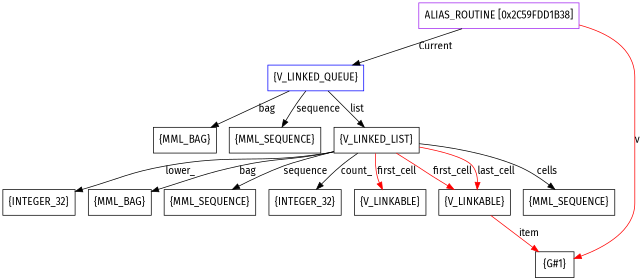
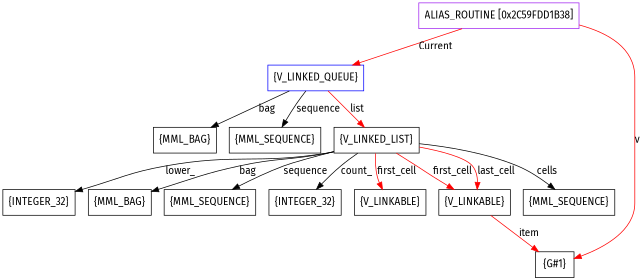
(411, 46) -> (411, 46)
(344, 106) -> (344, 106)
